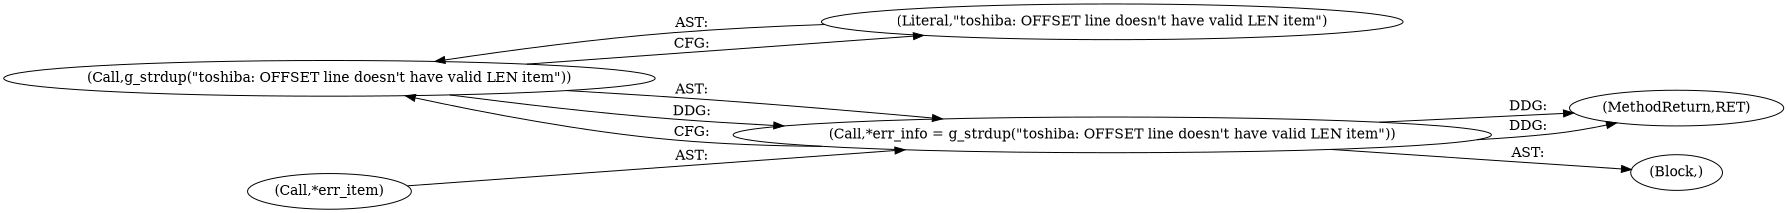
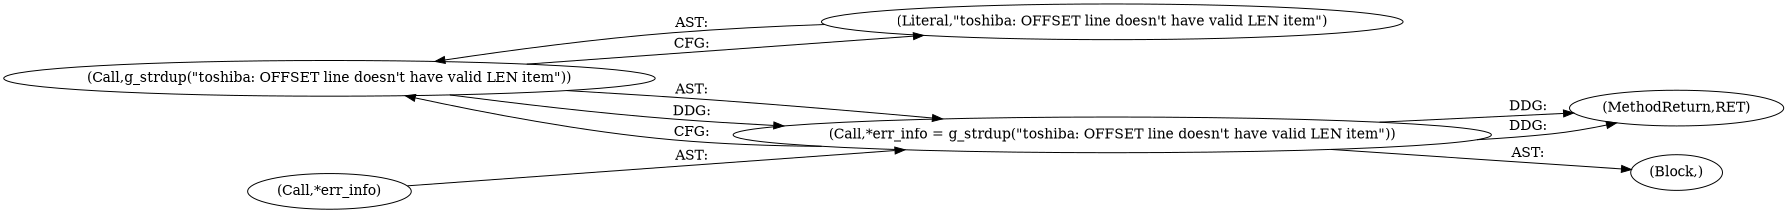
(329, 191) -> (329, 191)
